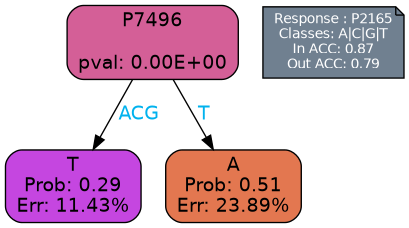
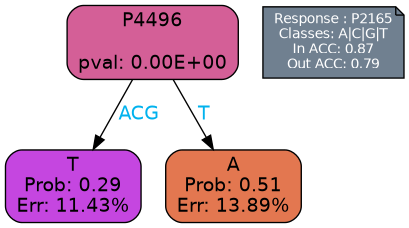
(153, 42) -> (153, 42)
(233, 186) -> (233, 186)
